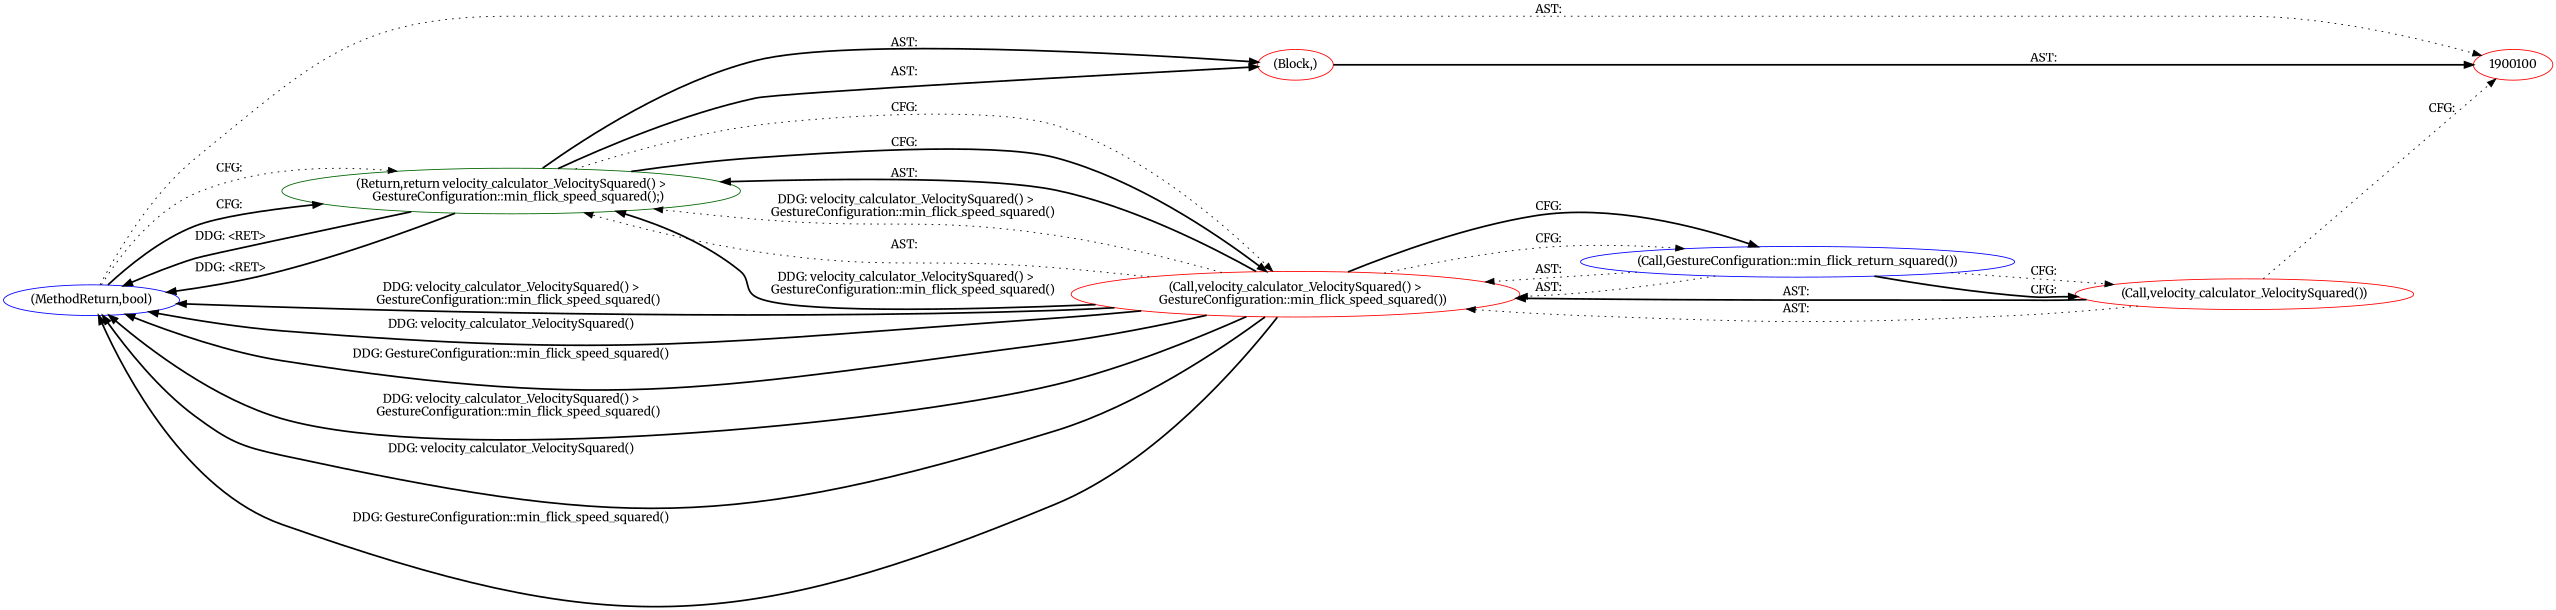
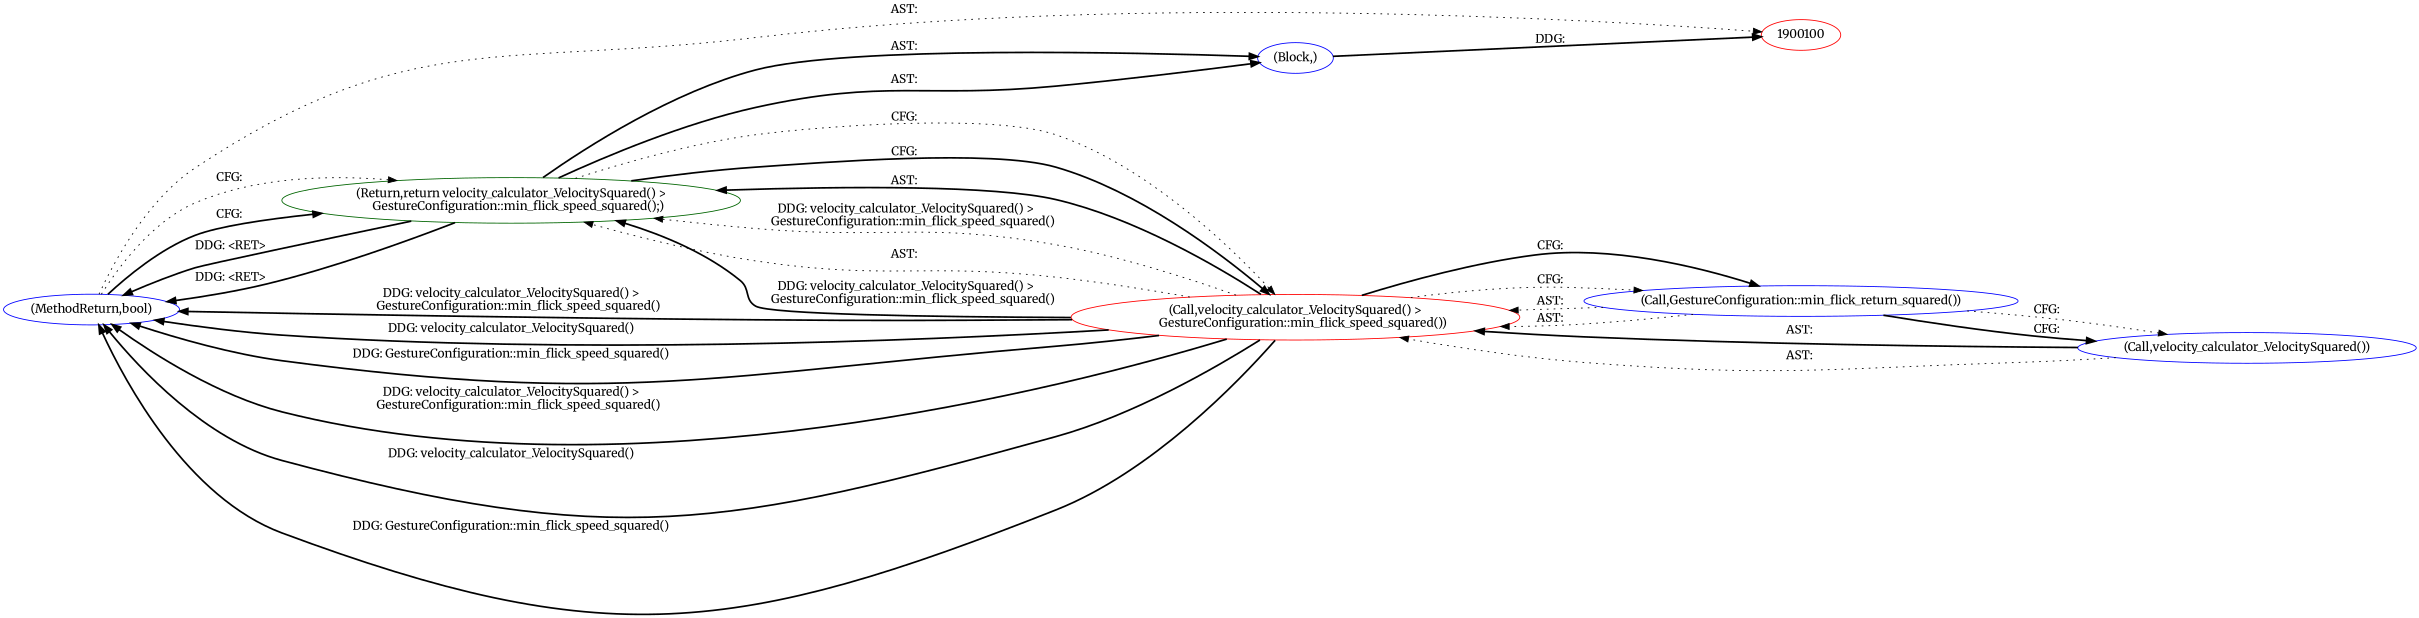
(2045, 58) -> (1552, 40)
(1295, 65) -> (1295, 58)
(2376, 182) -> none
(2245, 294) -> (2247, 348)
